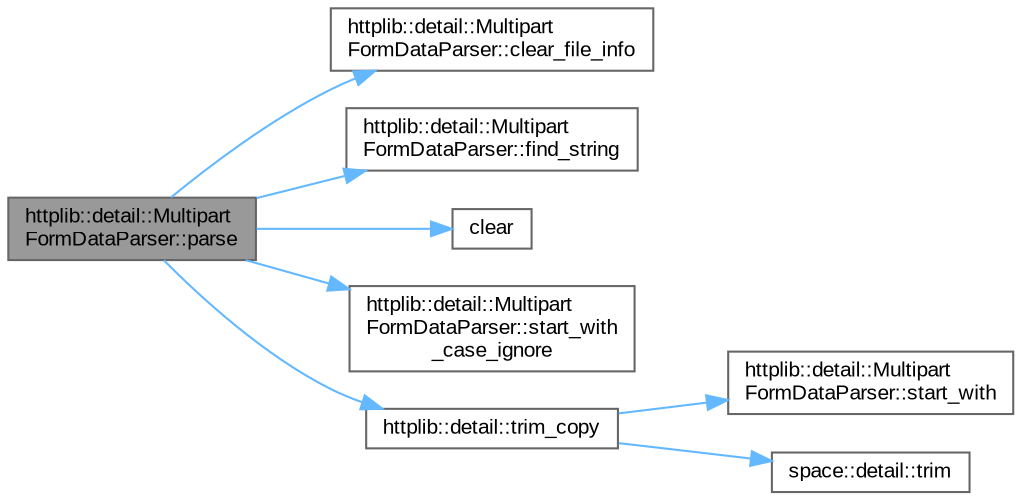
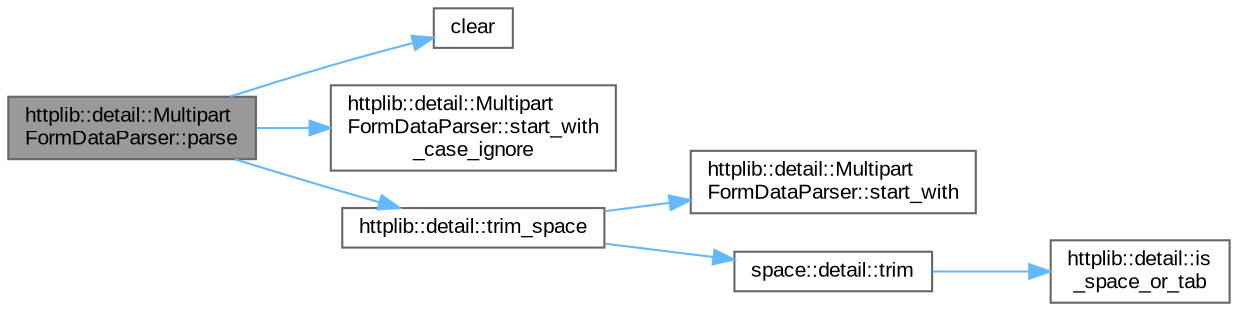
(492, 40) -> none
(492, 139) -> none
none -> (1140, 272)
(492, 429) -> (473, 228)
